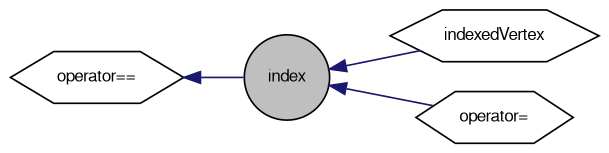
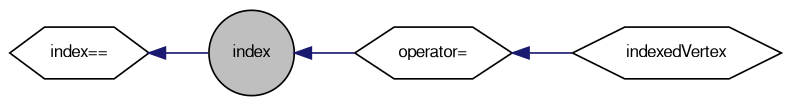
(383, 58) -> (551, 53)
(97, 77) -> (79, 53)
